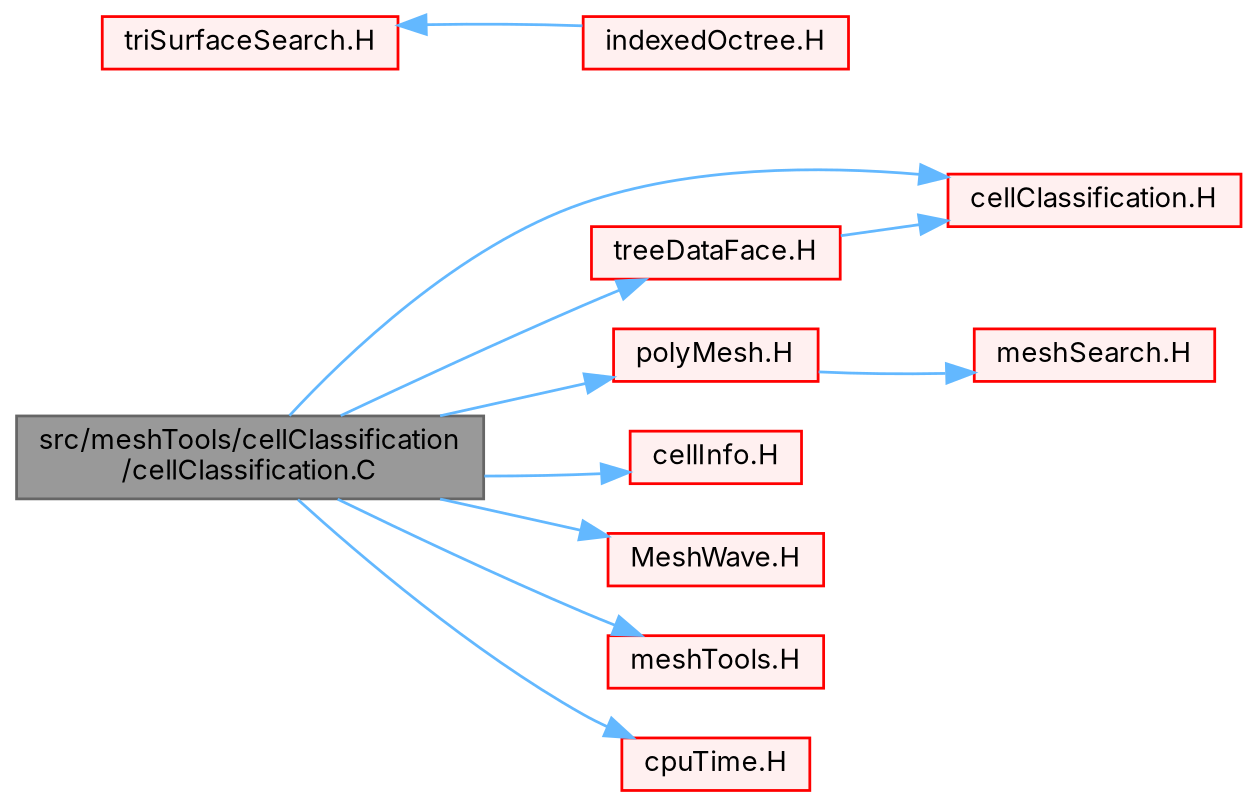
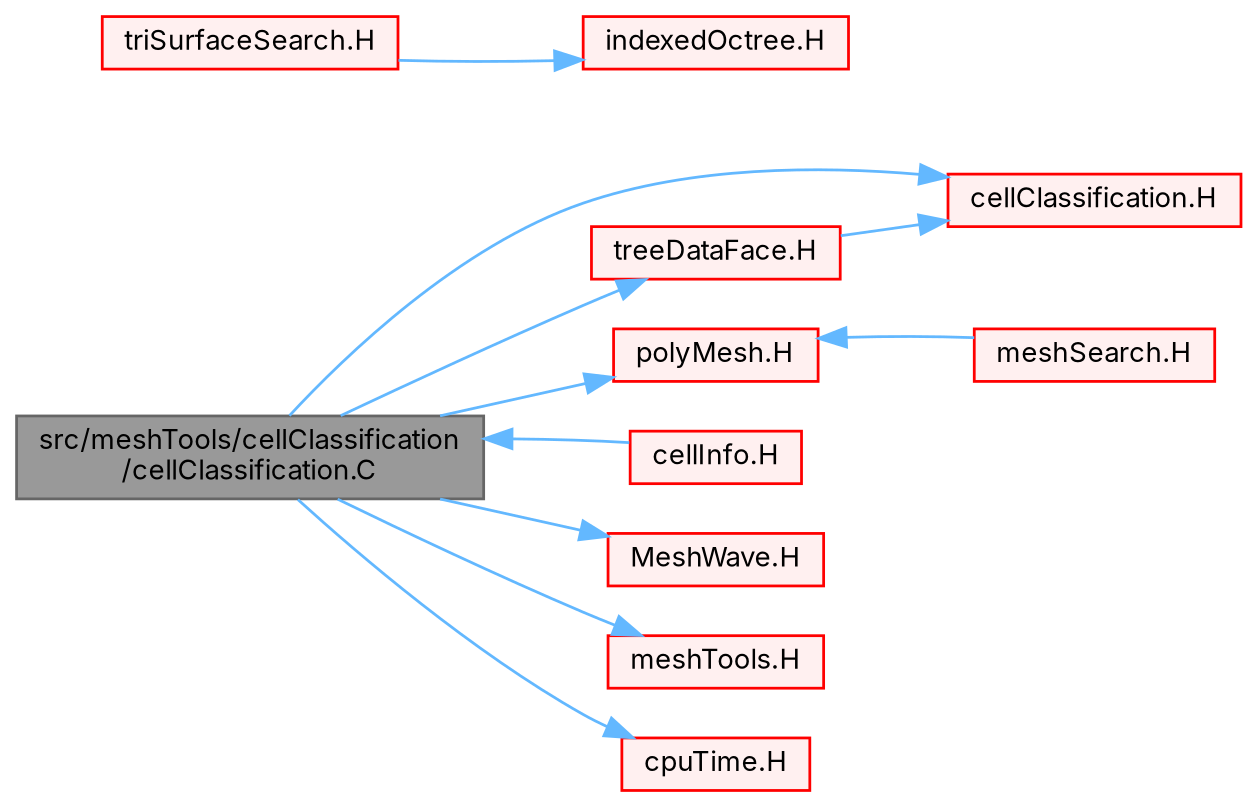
(505, 24) -> (476, 61)
(882, 374) -> (910, 337)
(543, 476) -> (571, 440)
